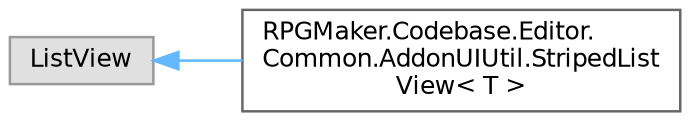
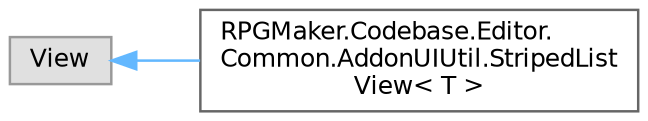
(82, 61) -> (61, 61)
